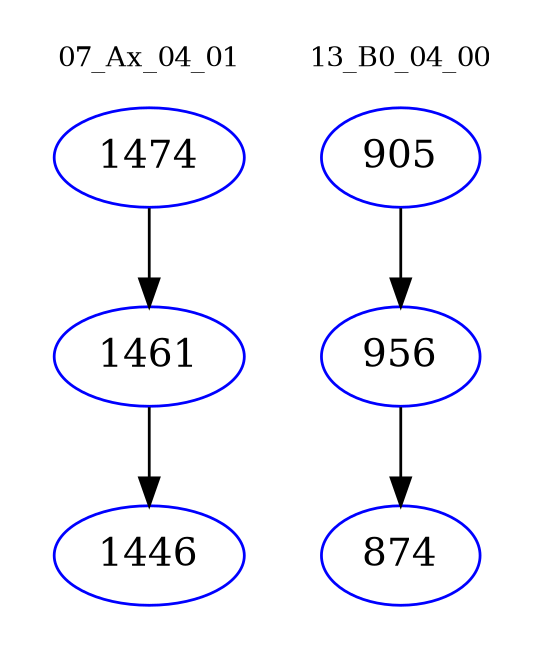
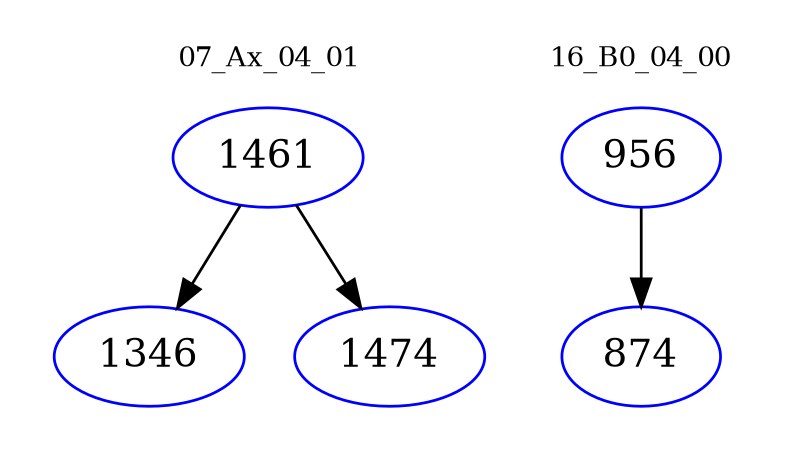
(401, 59) -> (641, 59)
(401, 158) -> none
(149, 243) -> (321, 245)
(149, 556) -> (149, 357)
